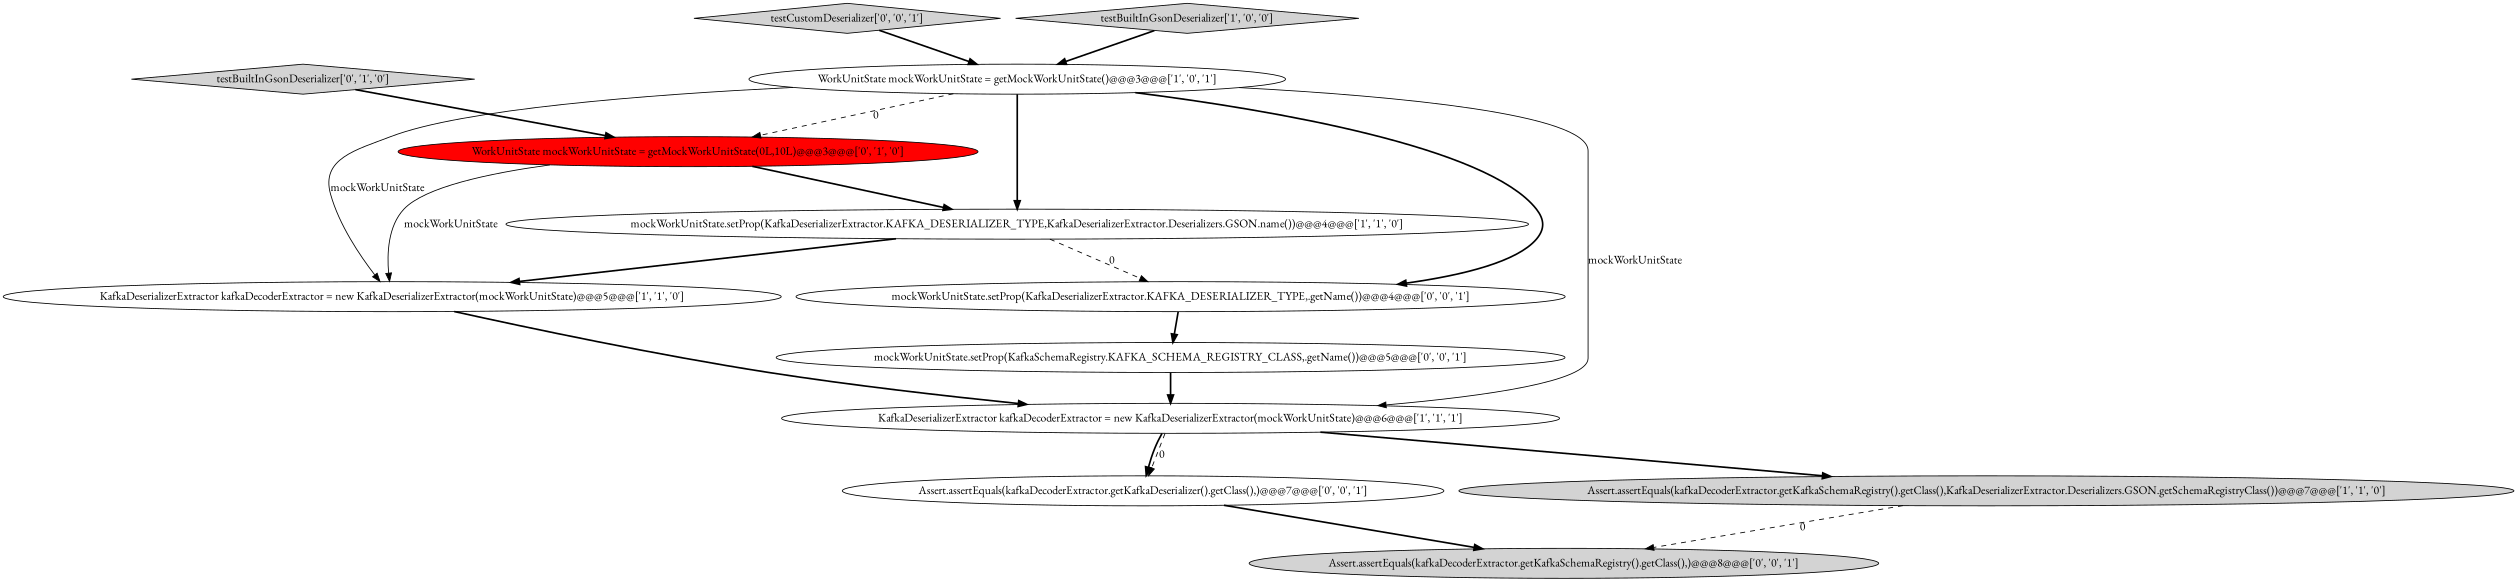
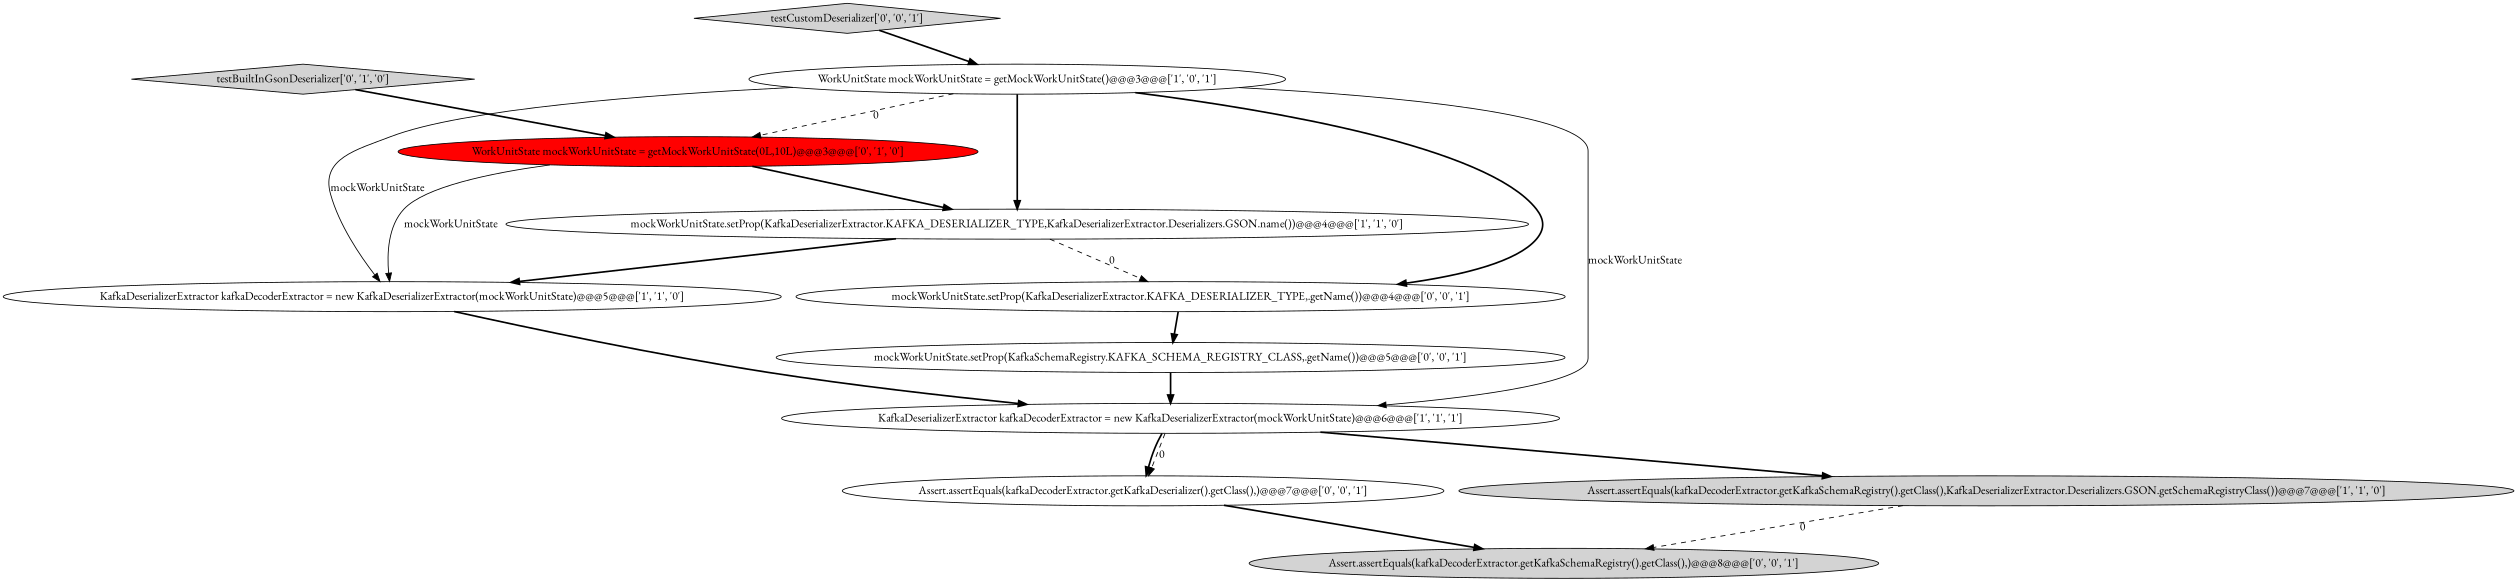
(1187, 18) -> none
